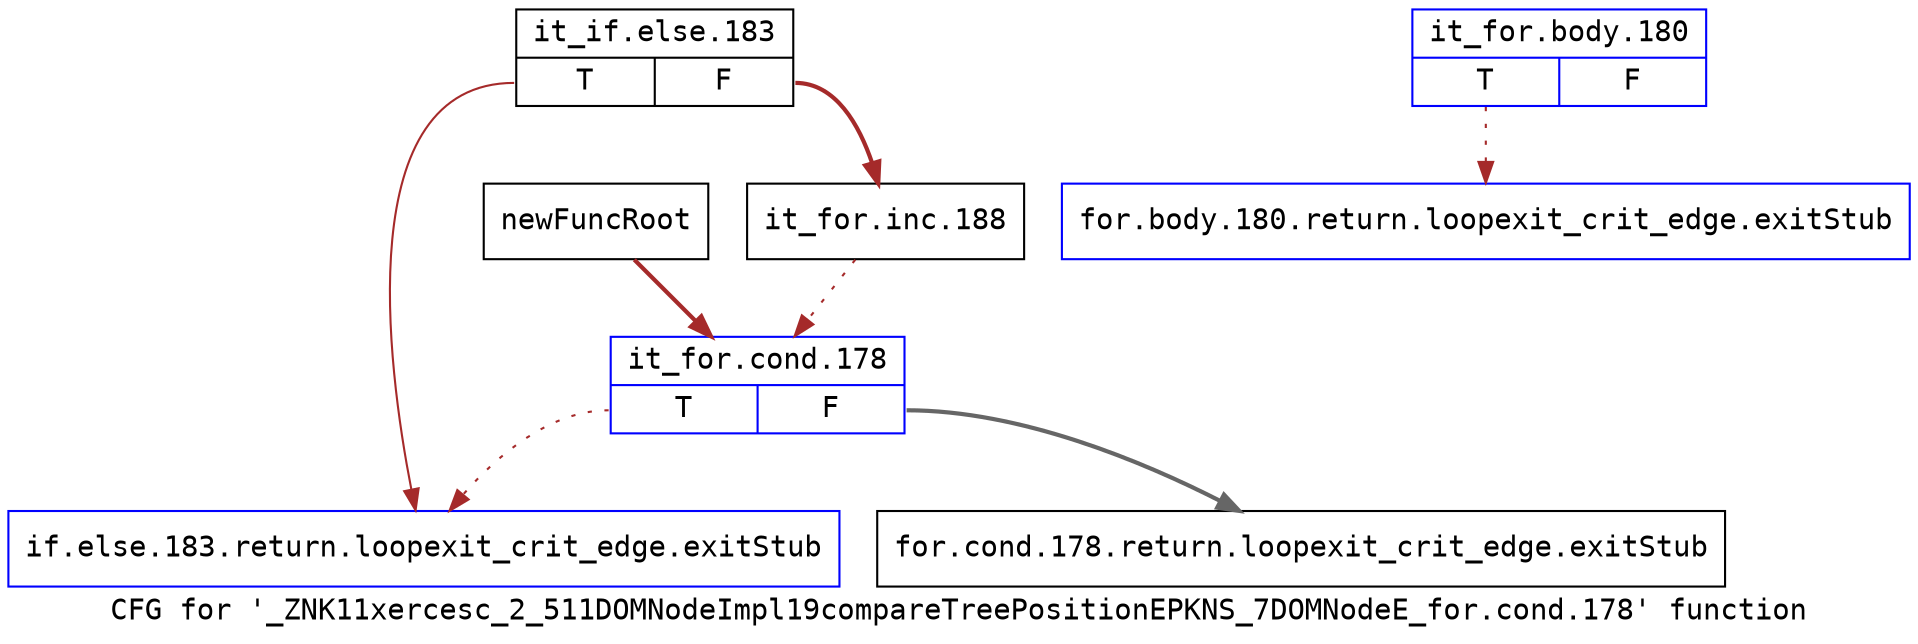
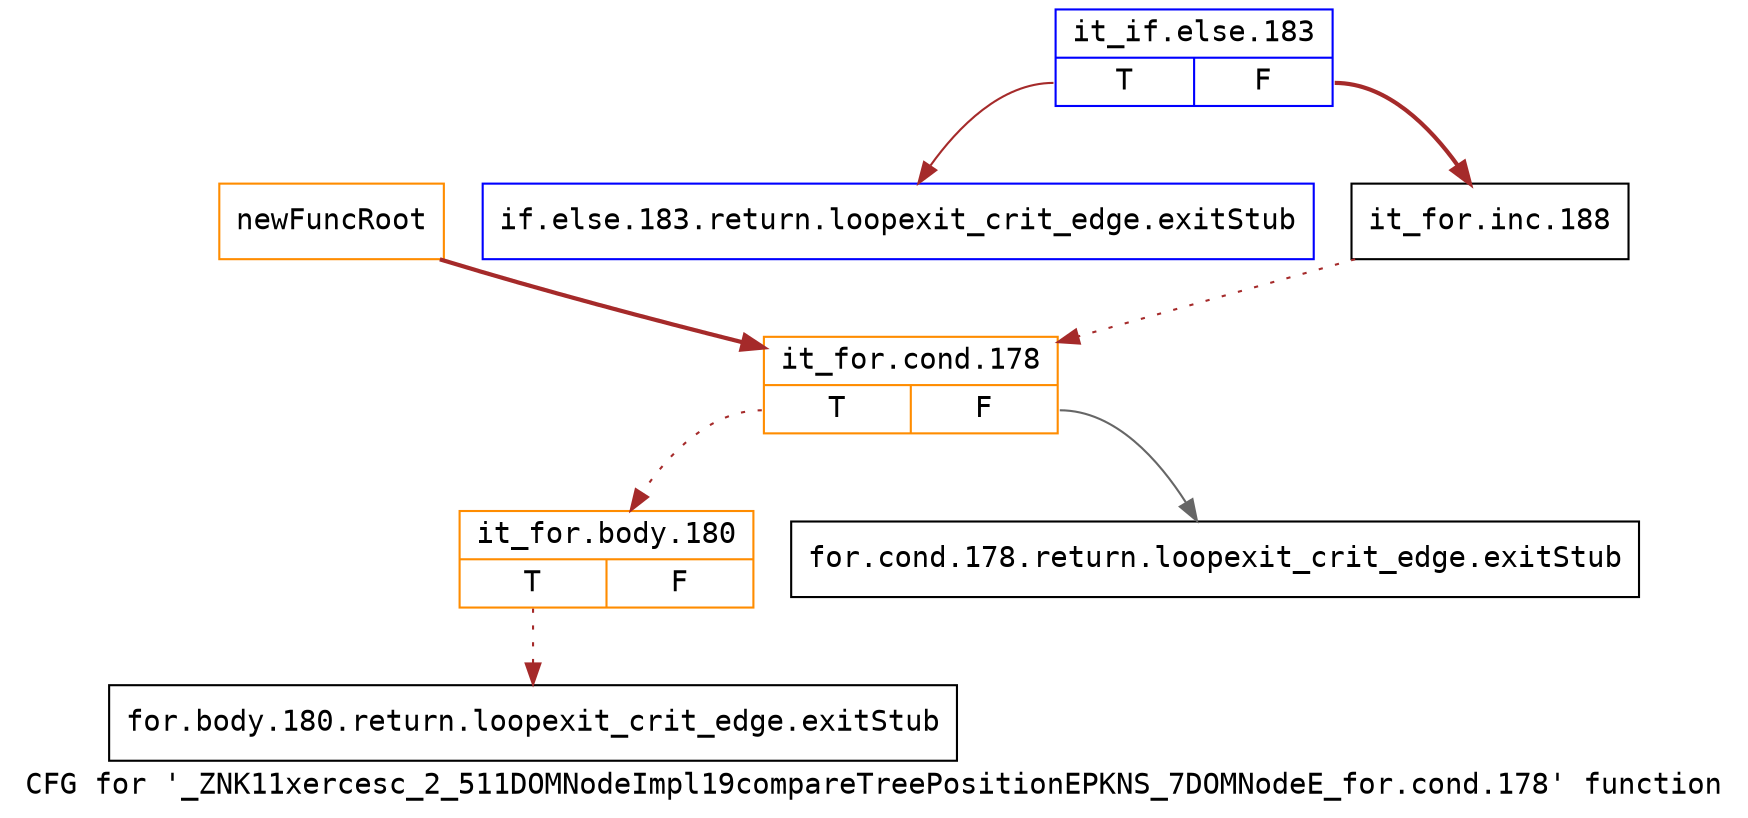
(655, 58) -> (1194, 58)
(1559, 58) -> (606, 559)
(596, 221) -> (332, 221)
(1486, 221) -> (533, 723)
(758, 385) -> (911, 385)
(528, 437) -> (692, 437)
(1068, 438) -> (1134, 441)
